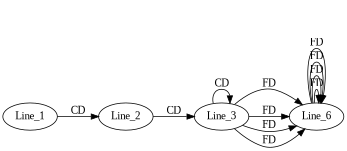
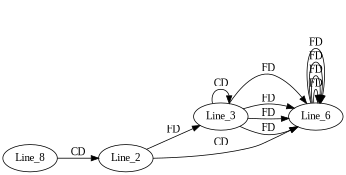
(174, 111) -> (173, 130)
(30, 117) -> (30, 158)
none -> (224, 153)
